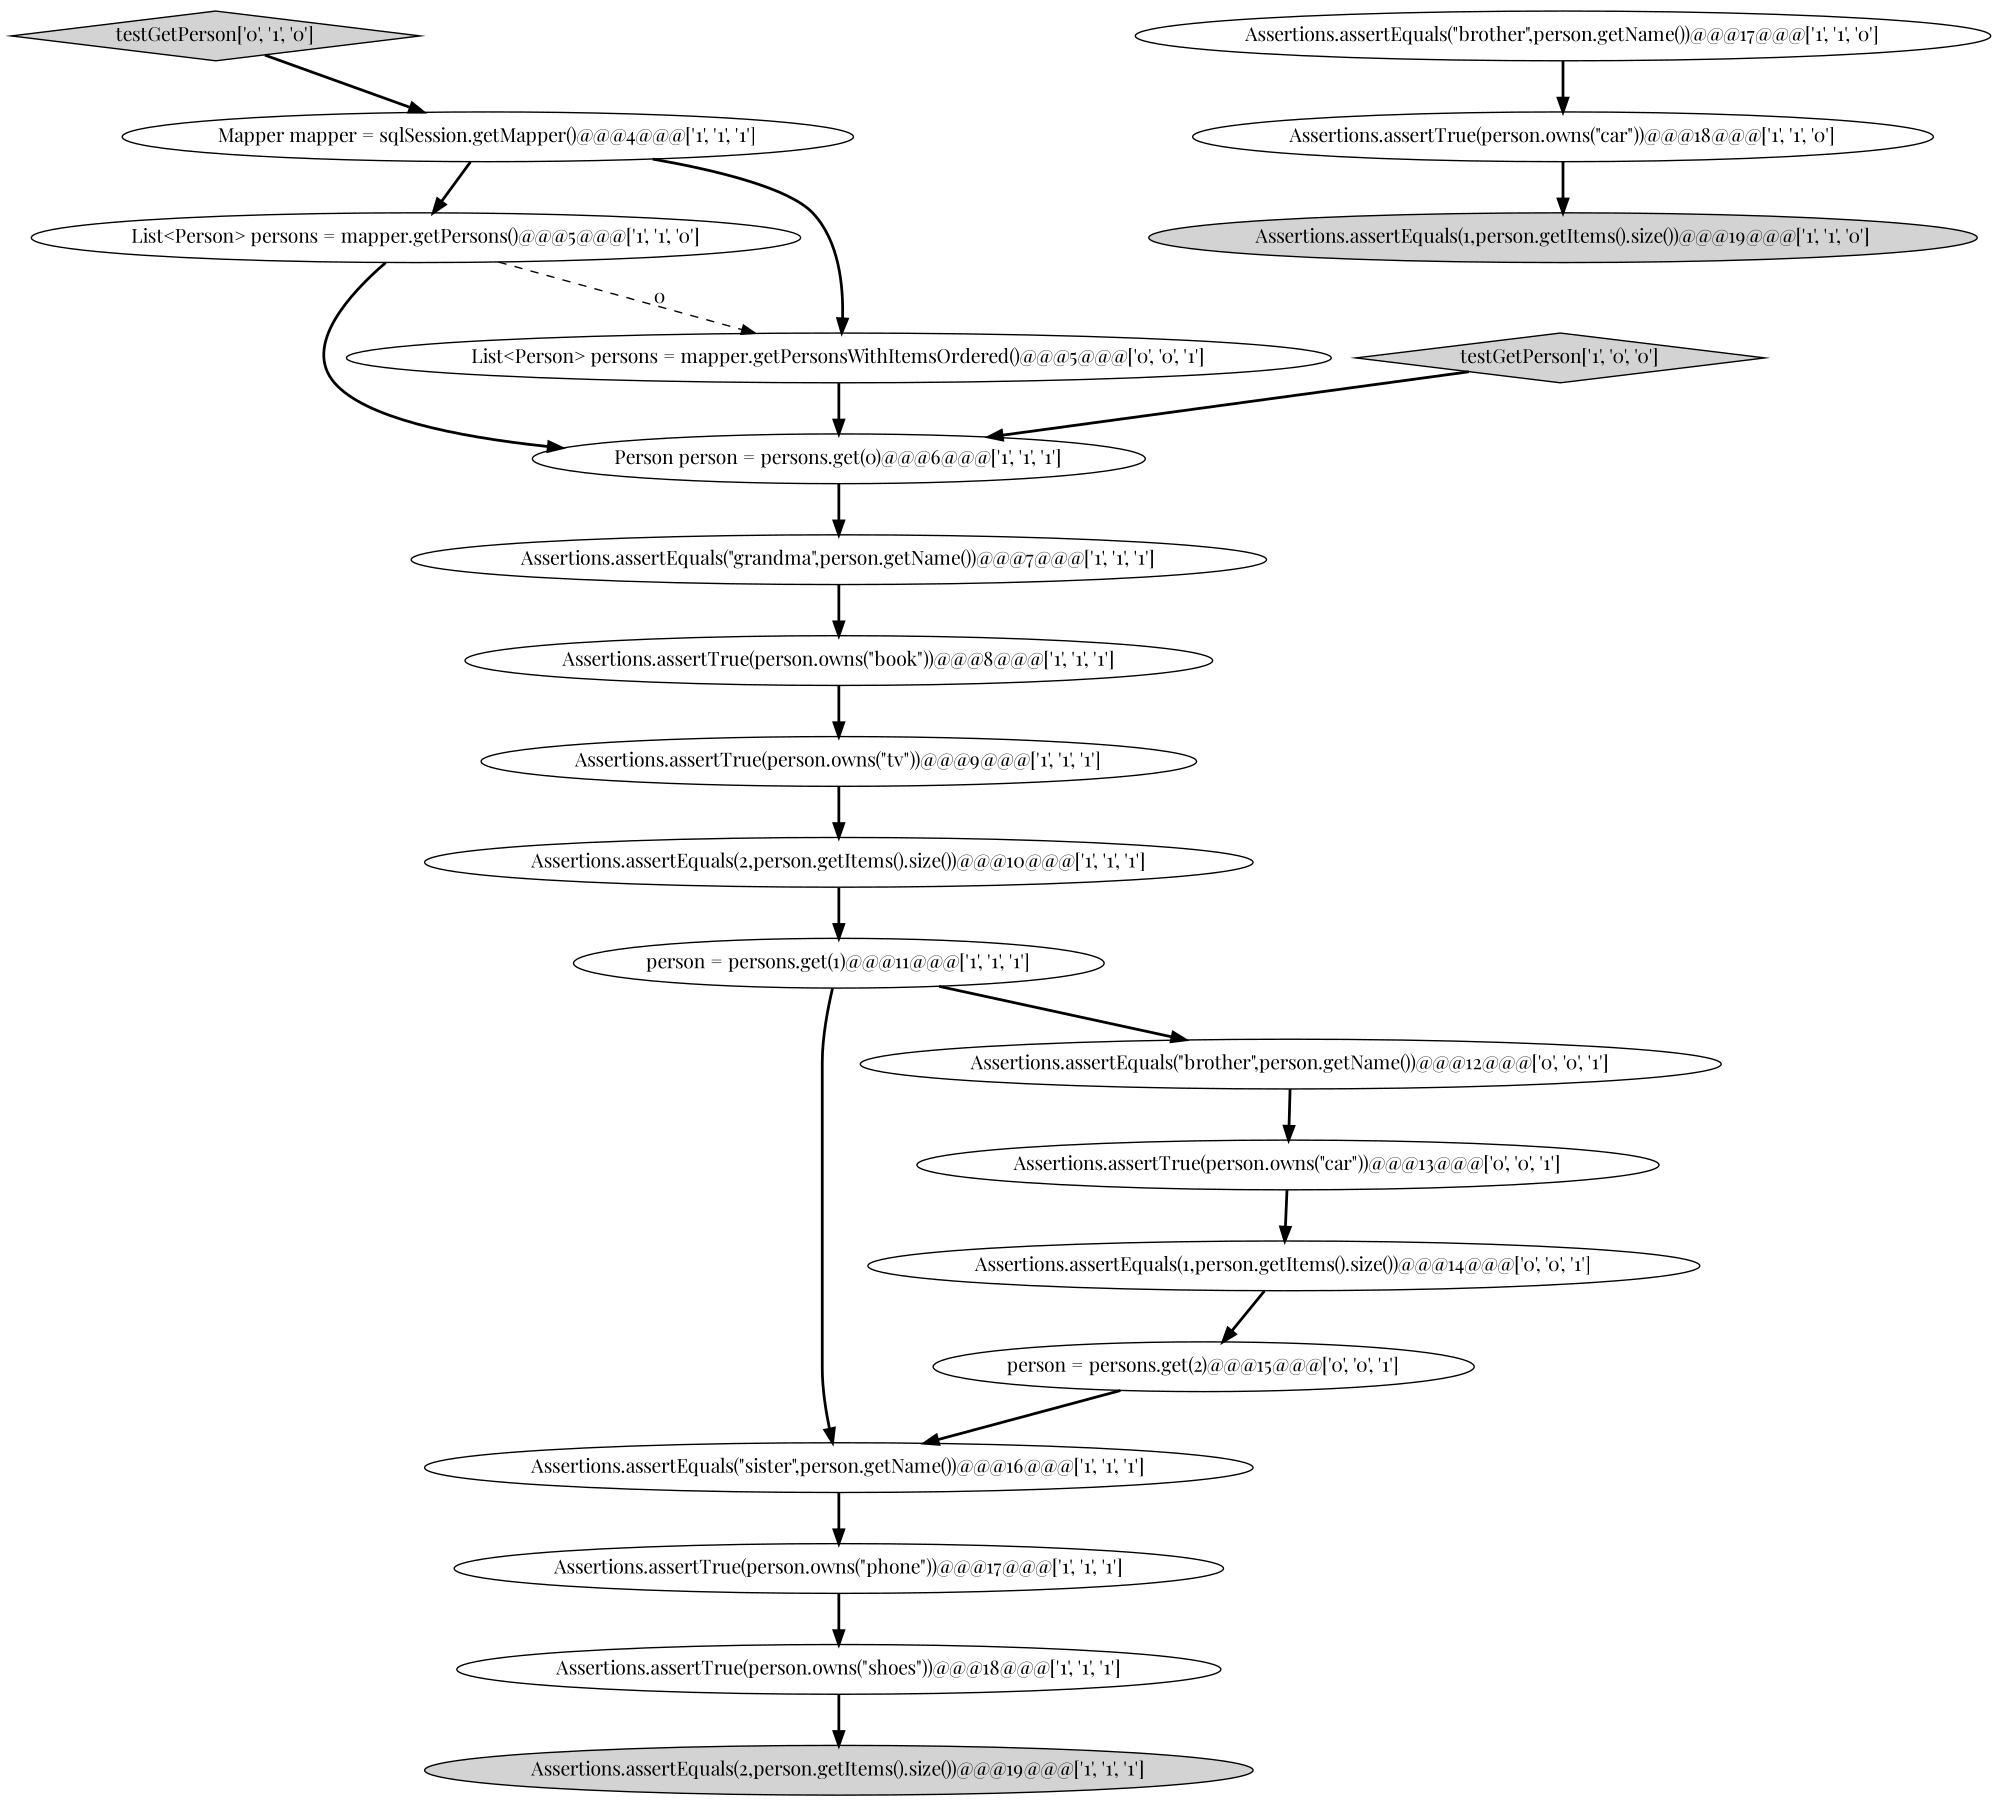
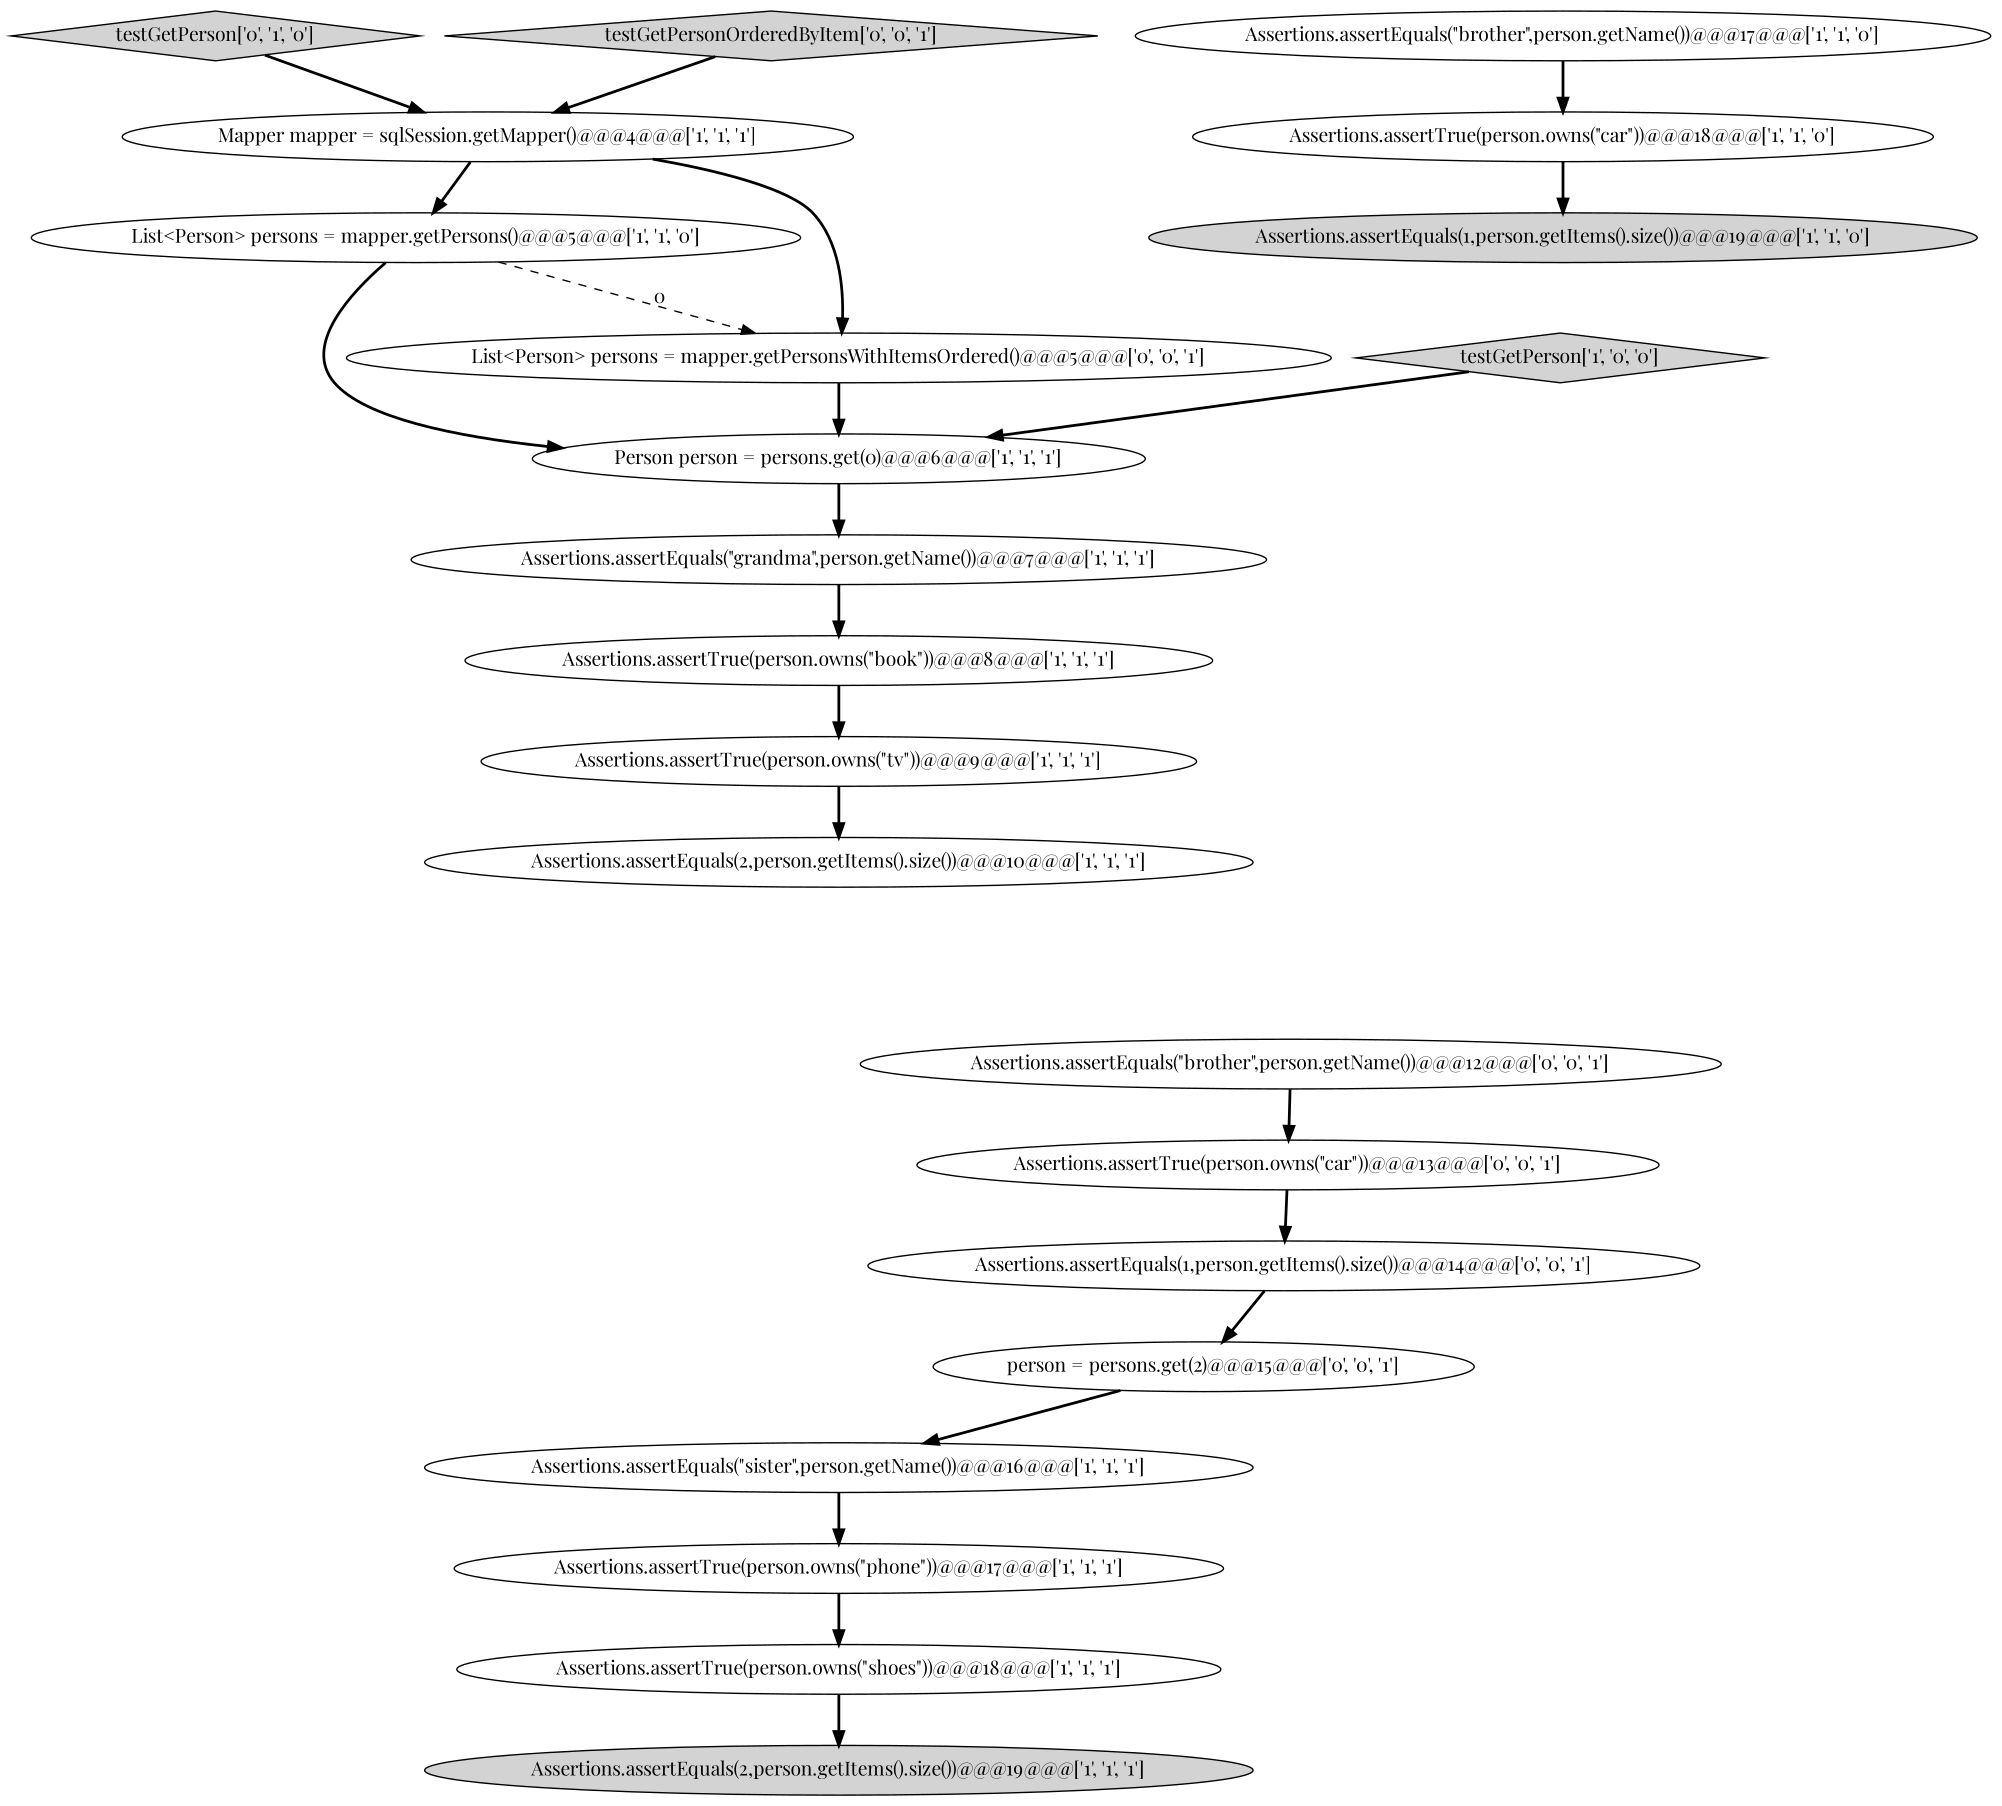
none -> (771, 36)
(839, 963) -> none
